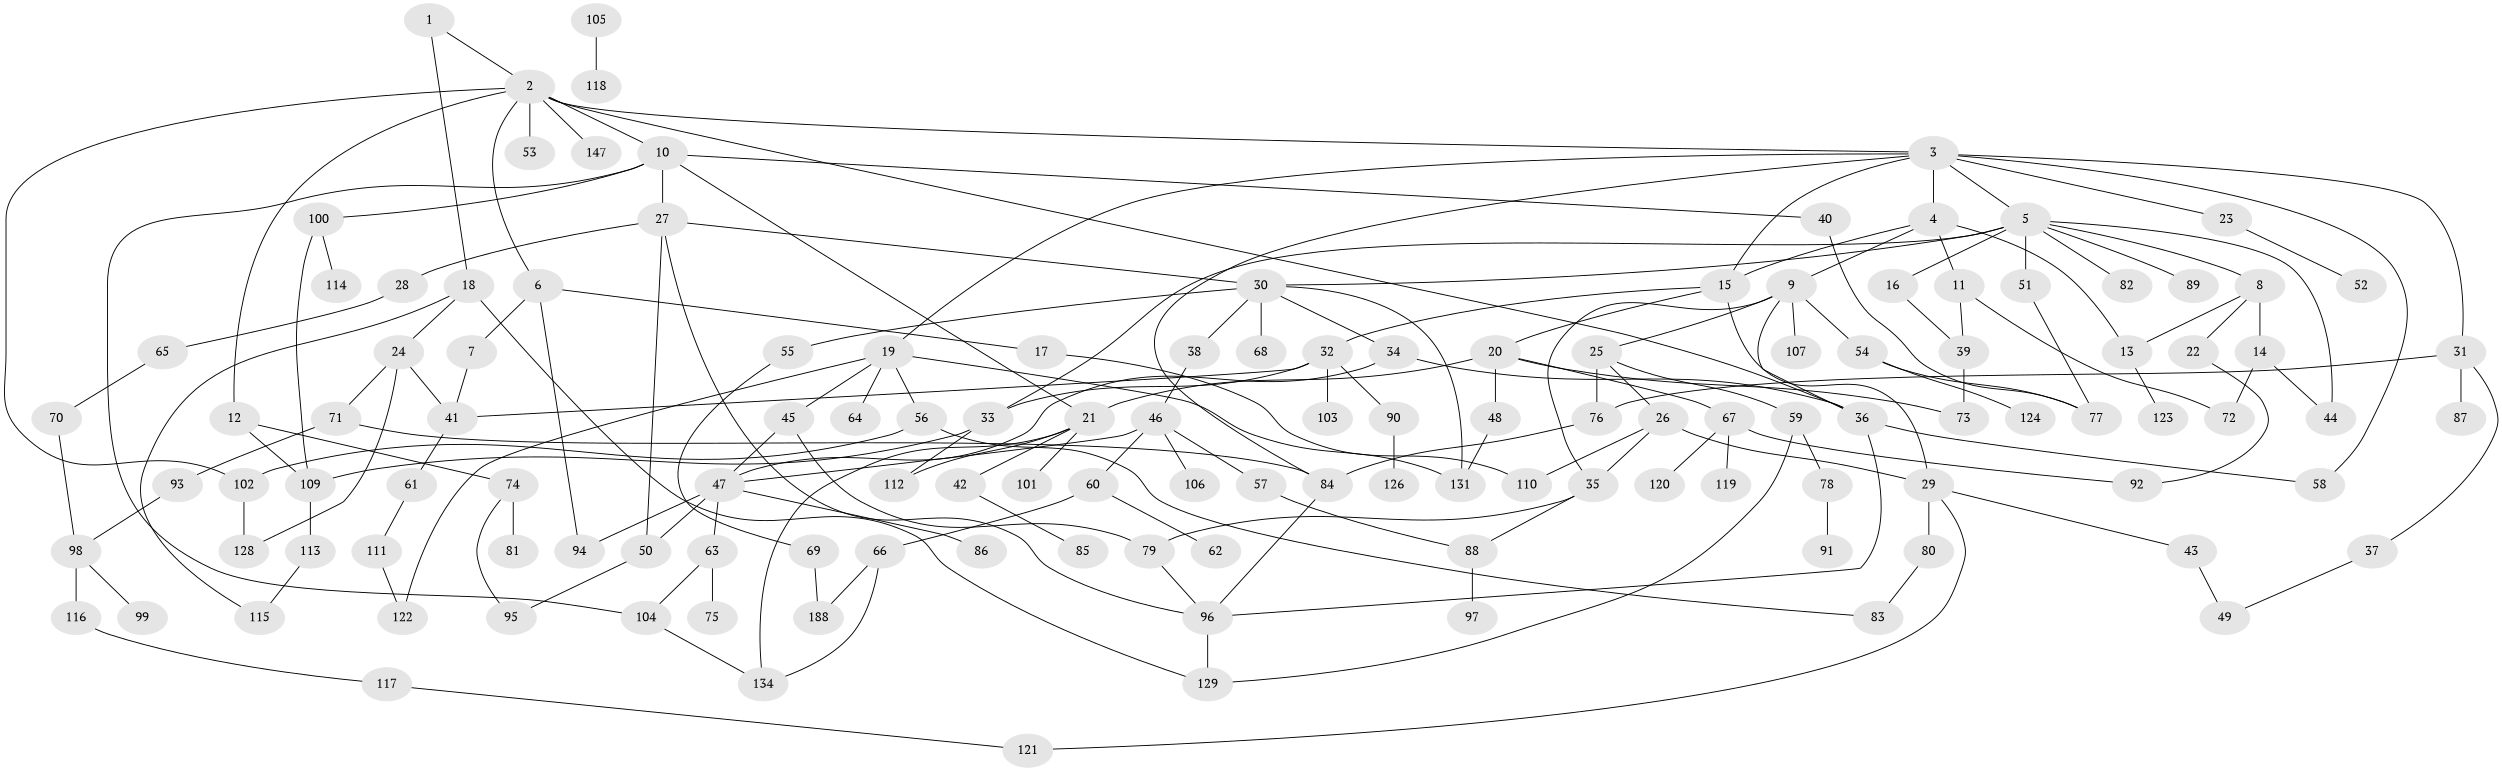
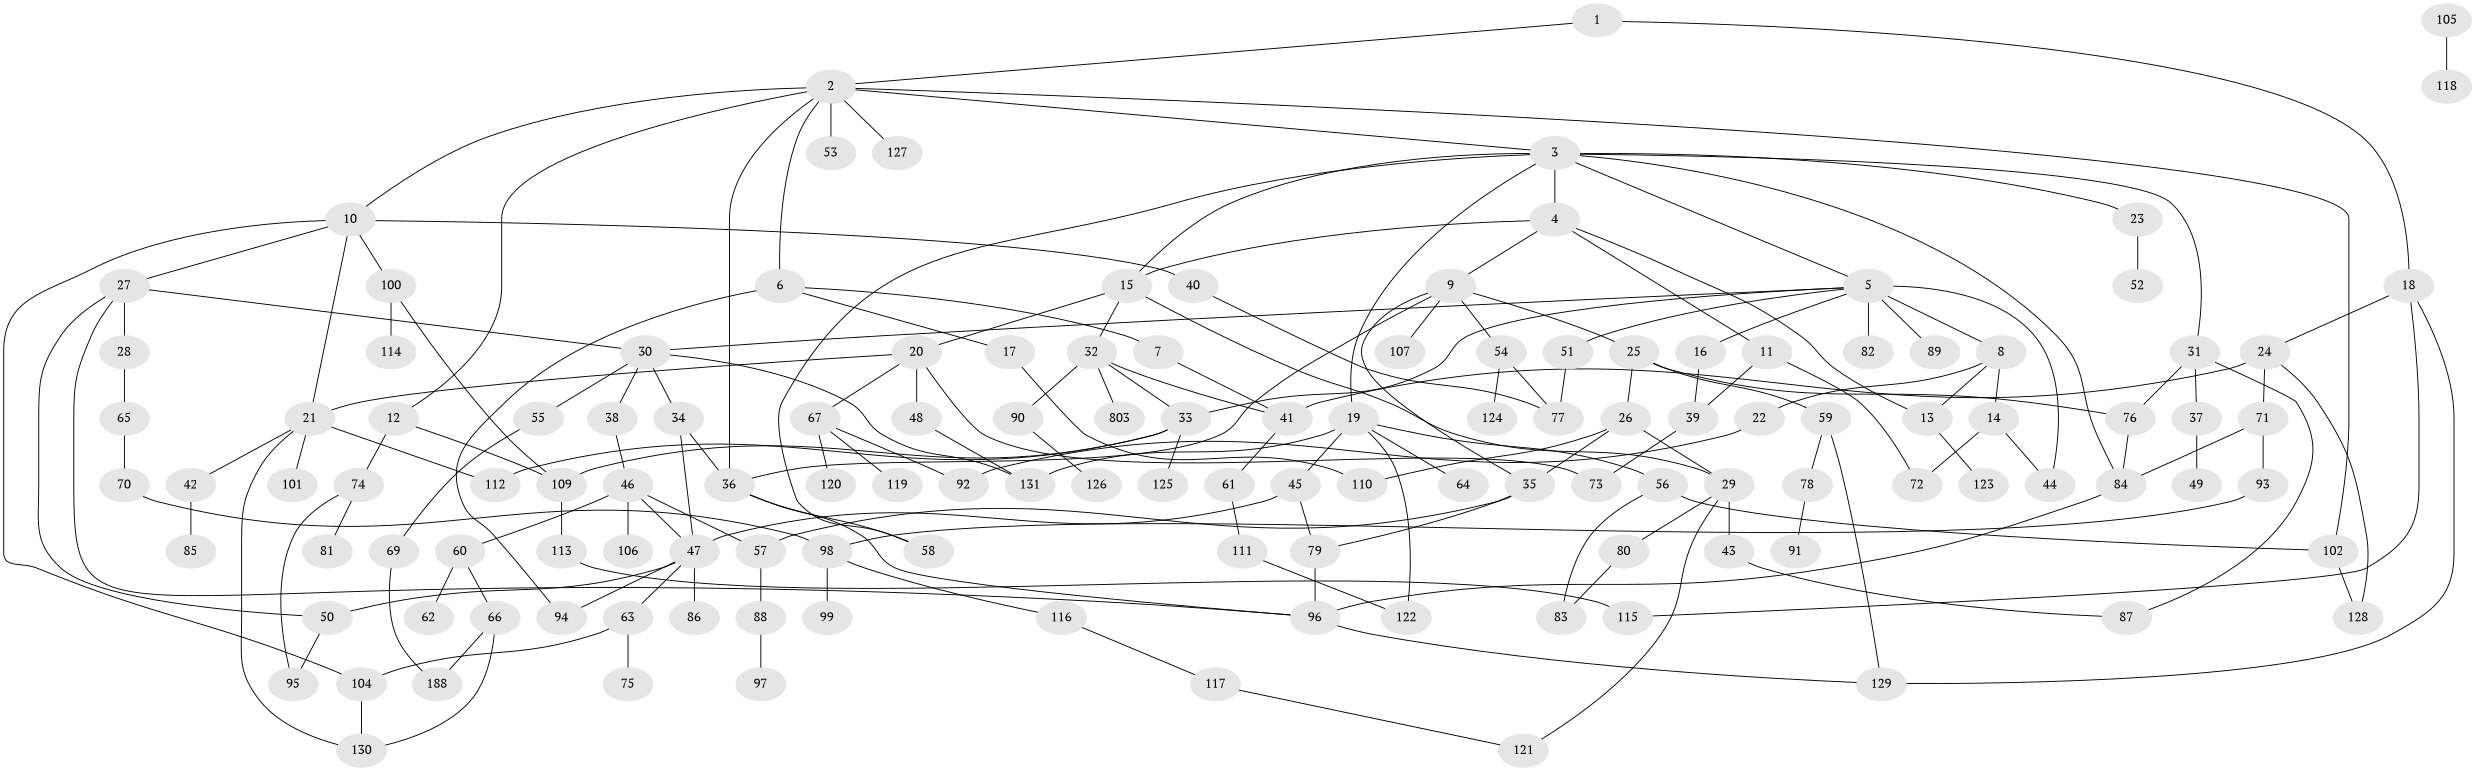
(596, 153) -> (897, 153)
(1261, 352) -> none
(1328, 419) -> (1120, 419)
none -> (1163, 485)
(1533, 518) -> (1127, 517)
(2208, 585) -> (1905, 598)
(763, 684) -> (362, 751)
